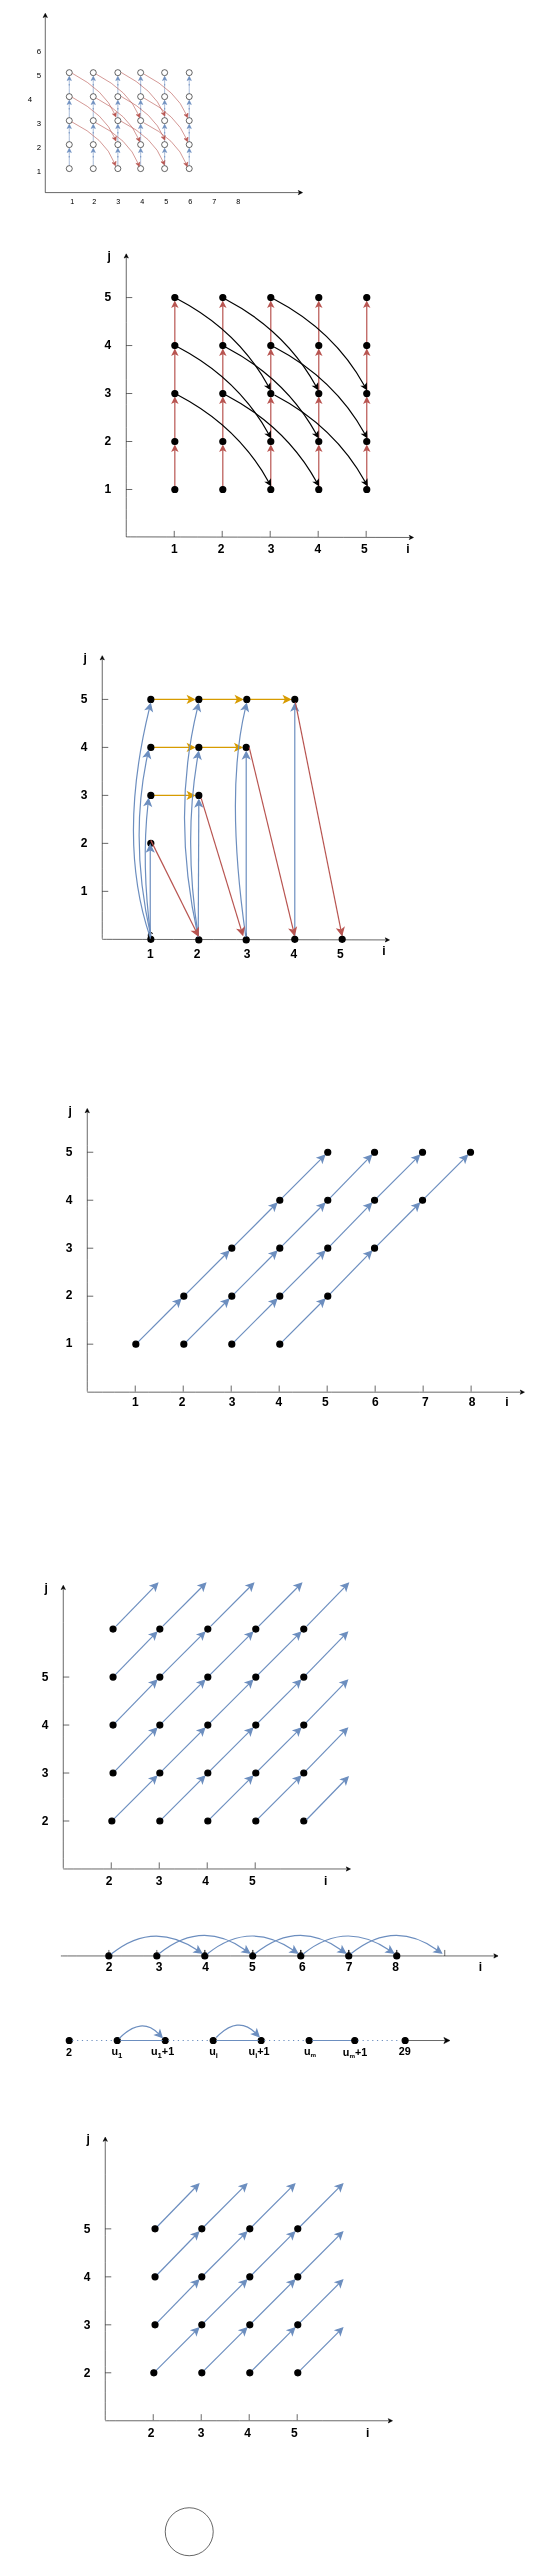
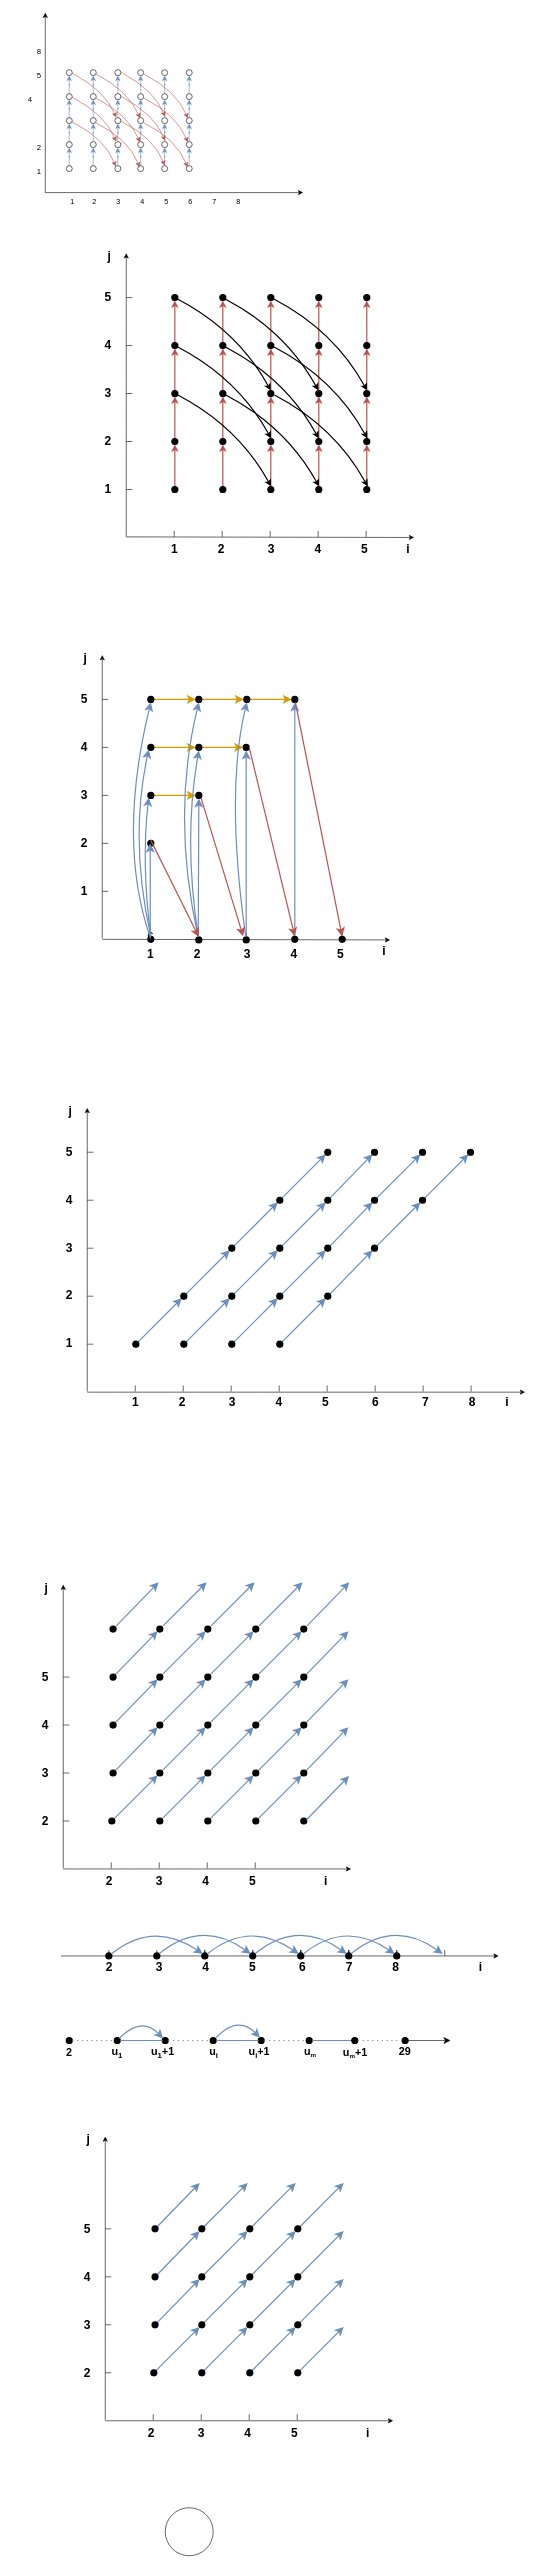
(39, 51) -> (39, 51)
(39, 123) -> none
